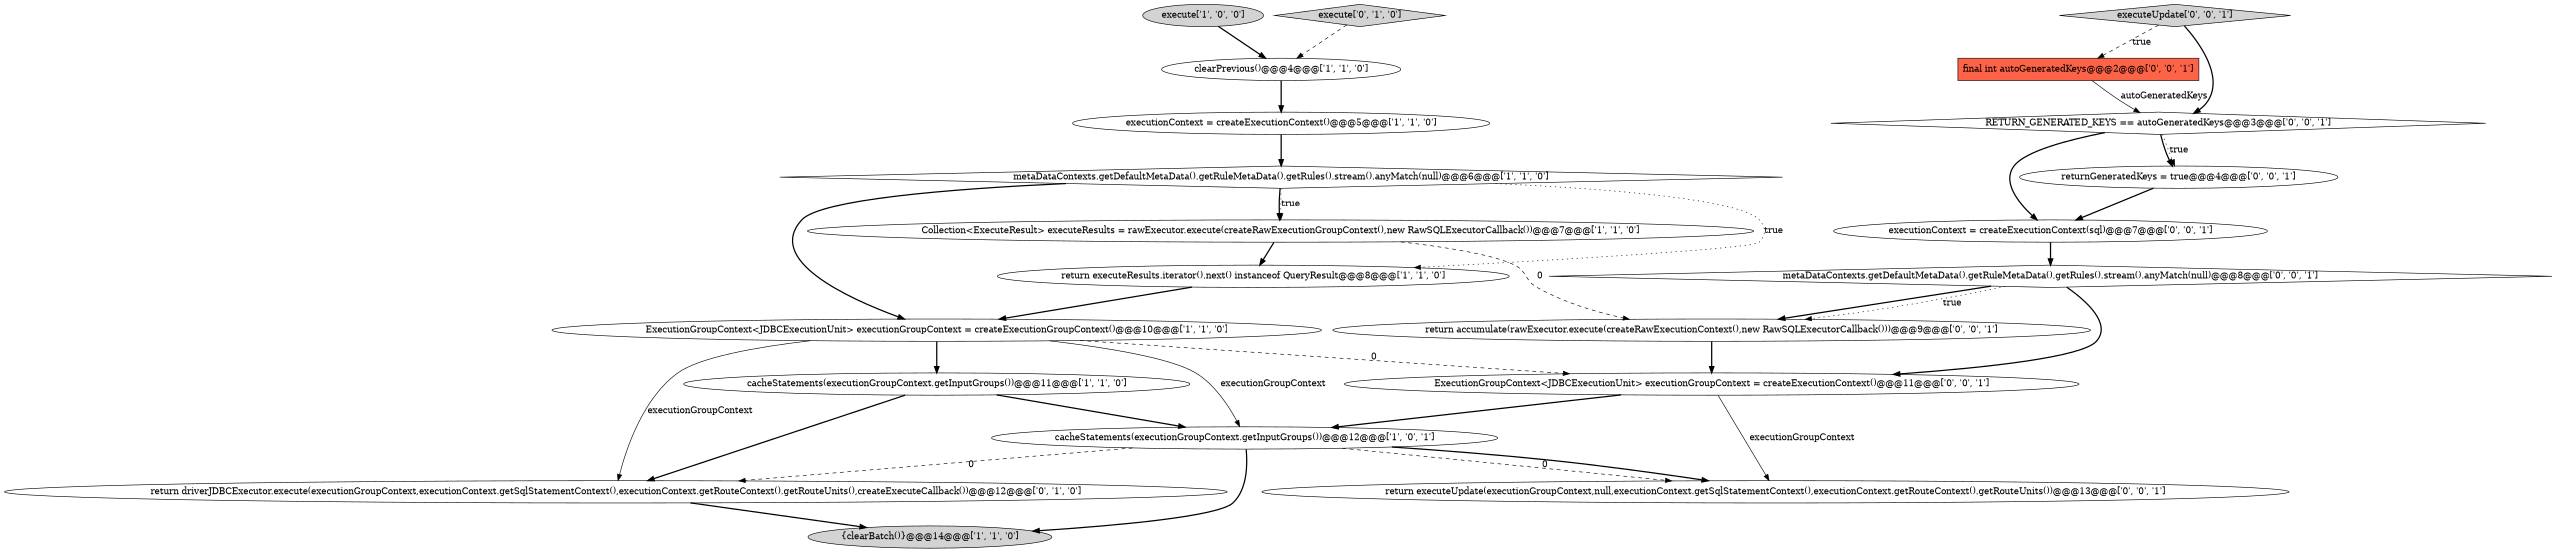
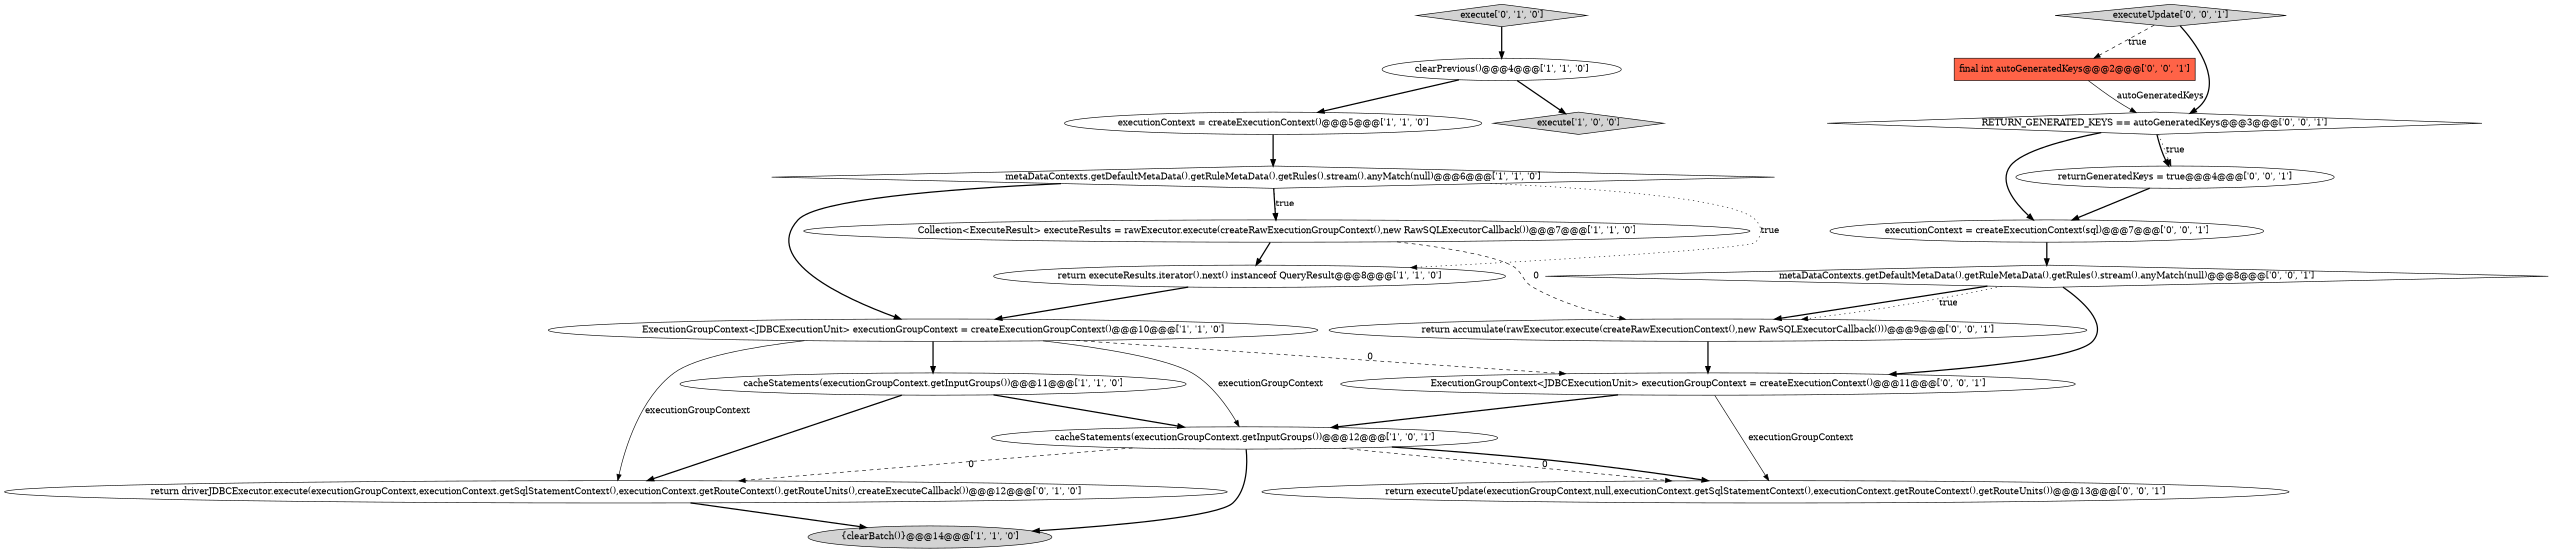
(1203, 15) -> (1579, 123)
(1324, 40) -> (1502, 39)
(1239, 41) -> (1539, 95)
